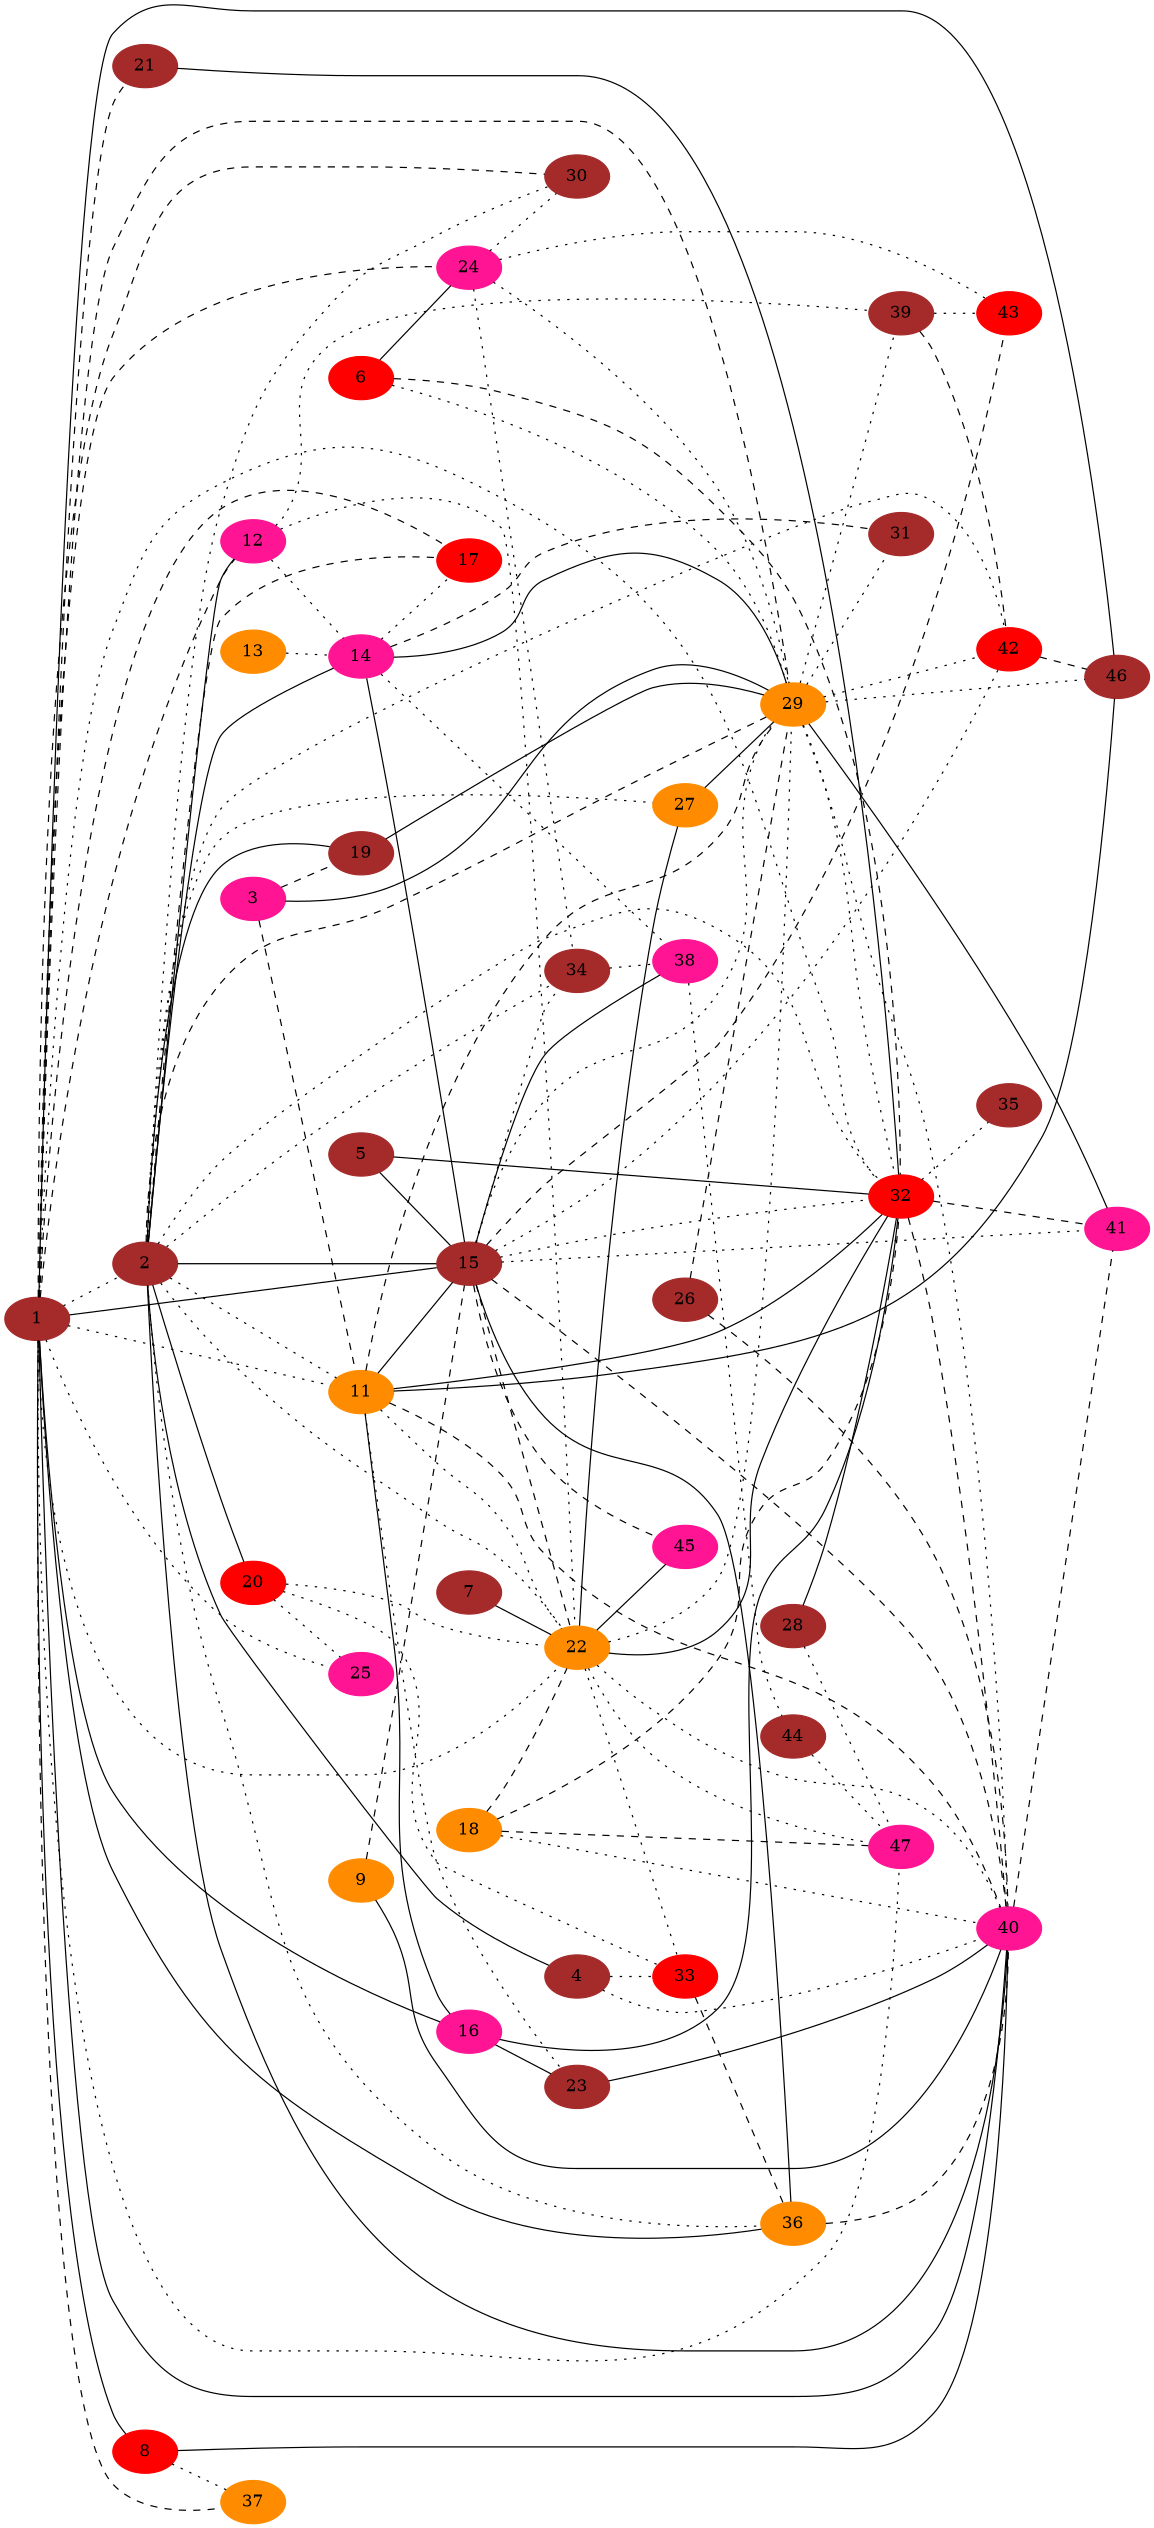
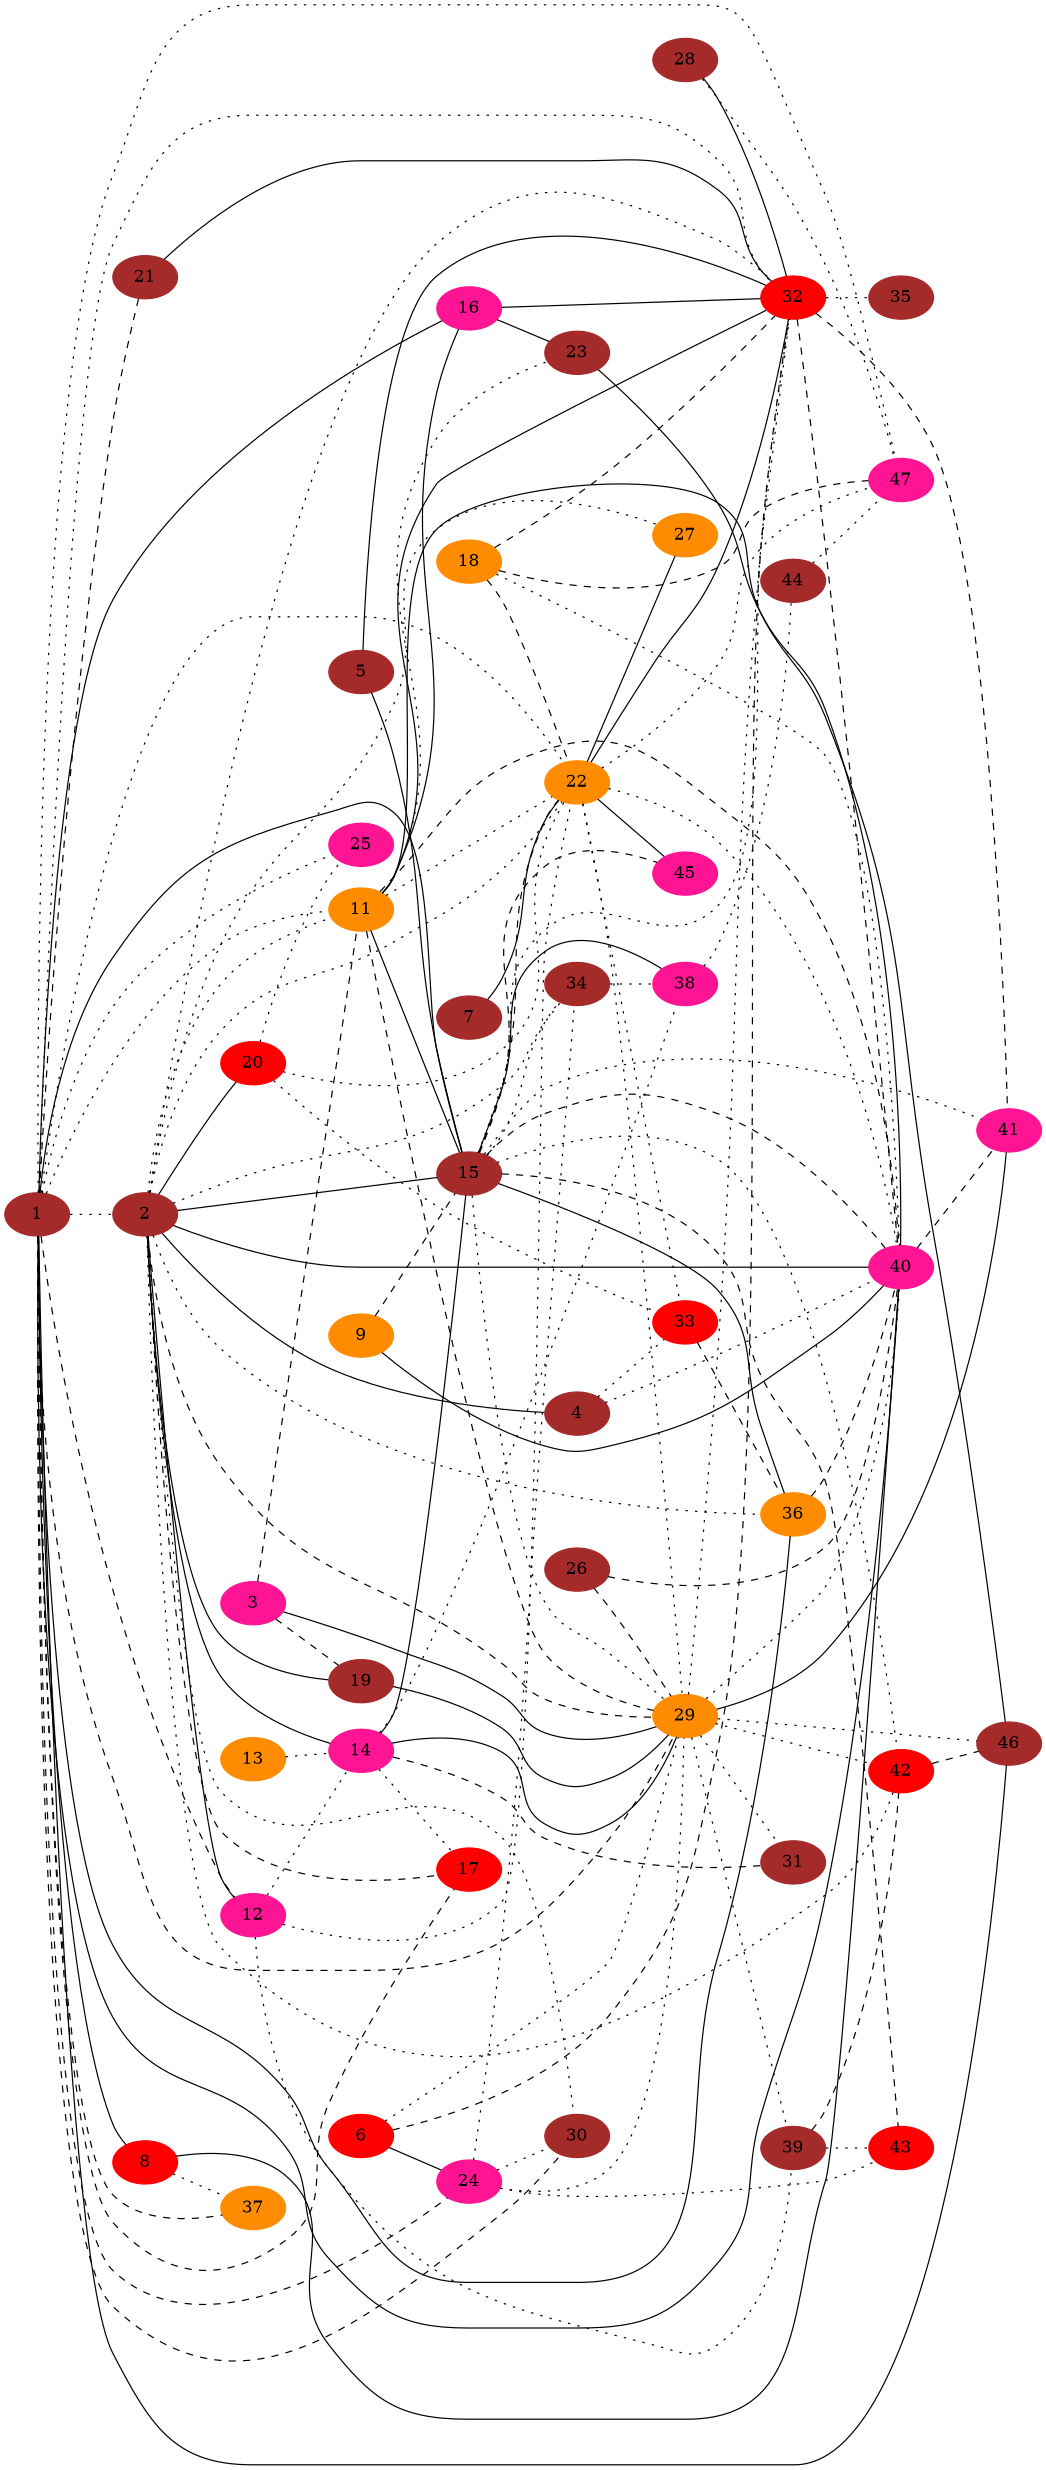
(744, 750) -> none
